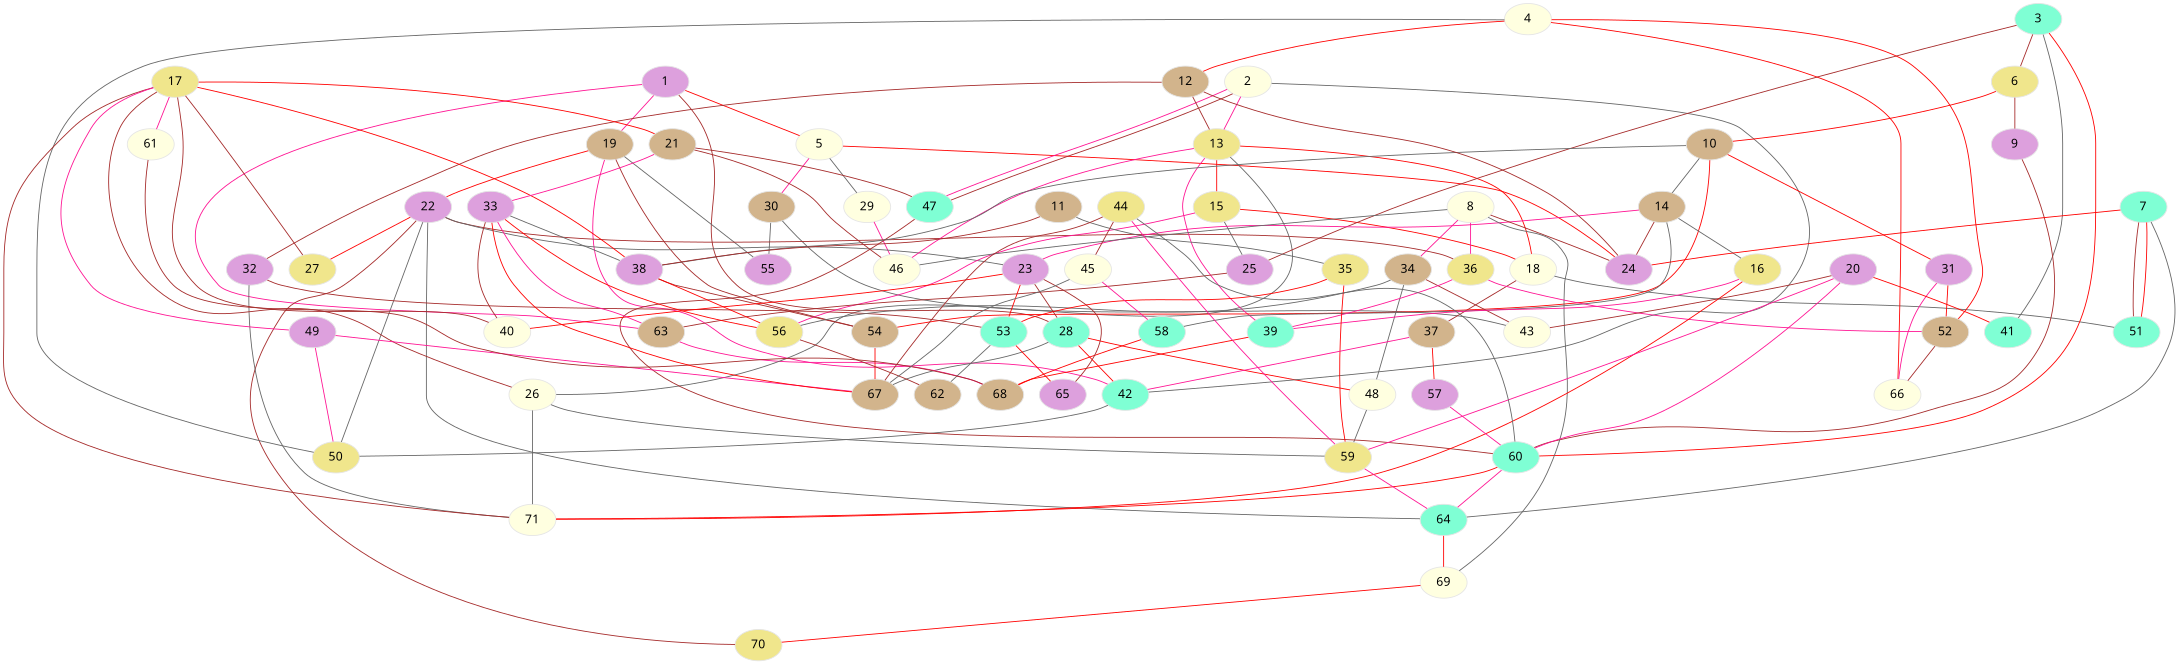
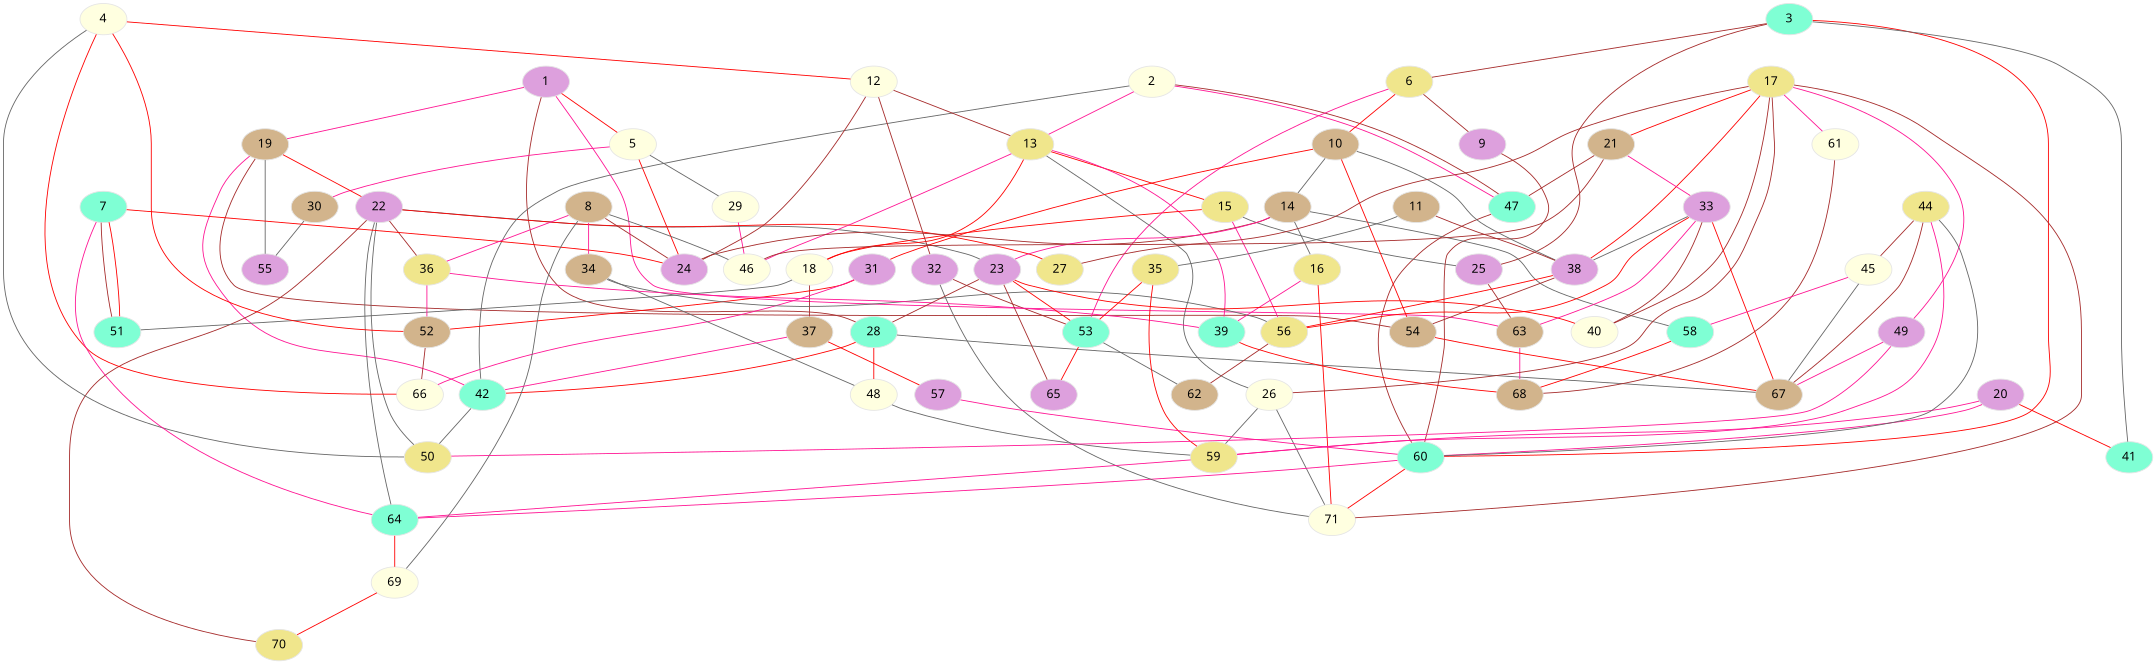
(1185, 82) -> (874, 82)
none -> (1207, 178)
(1471, 207) -> (589, 207)
(1527, 332) -> none
(1898, 463) -> (139, 409)
